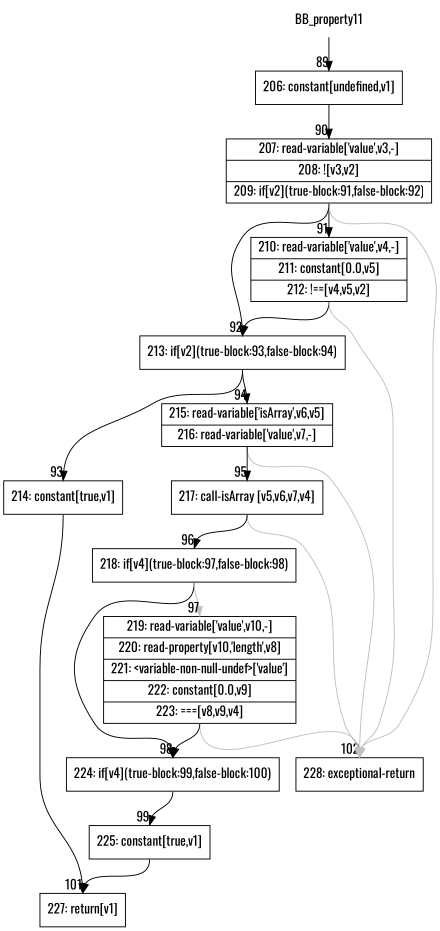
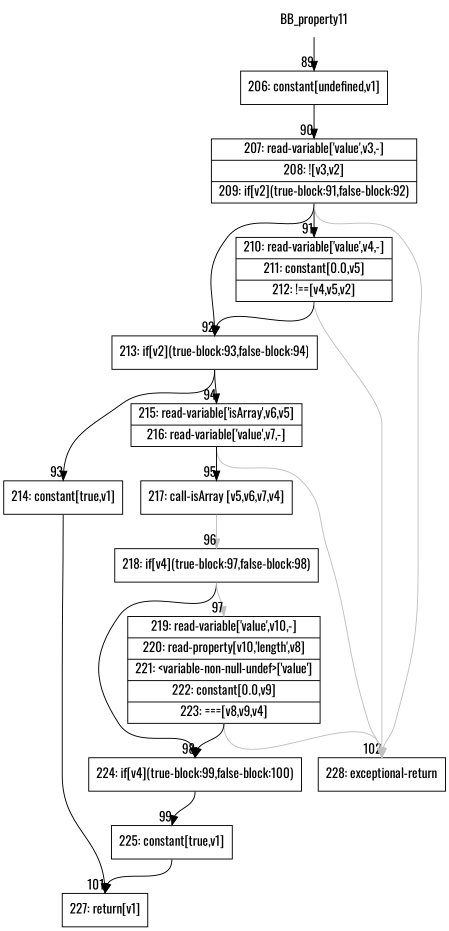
(225, 531) -> (216, 527)
(331, 611) -> none
